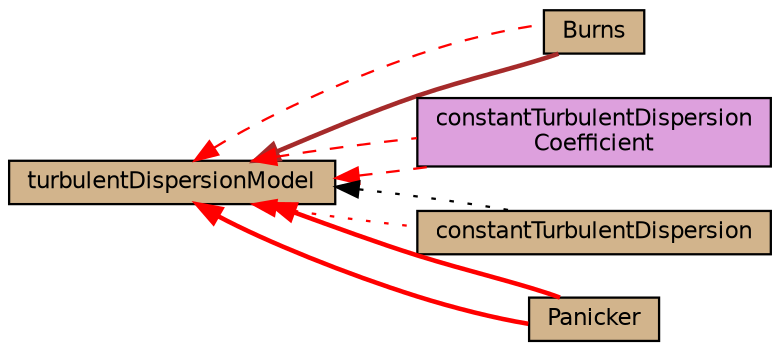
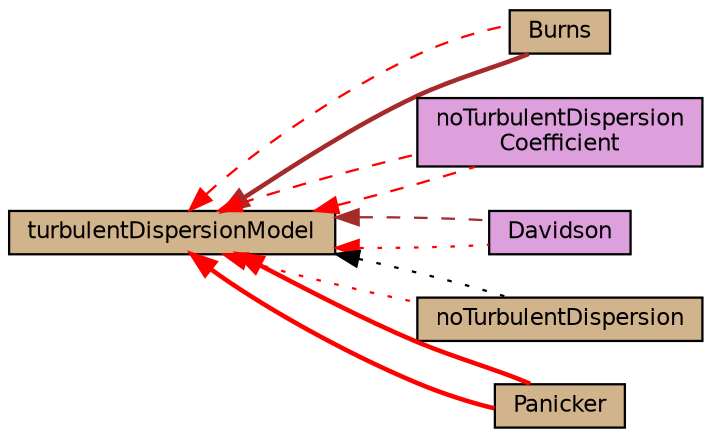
(594, 132) -> (560, 132)
none -> (560, 233)
(594, 233) -> (560, 319)
